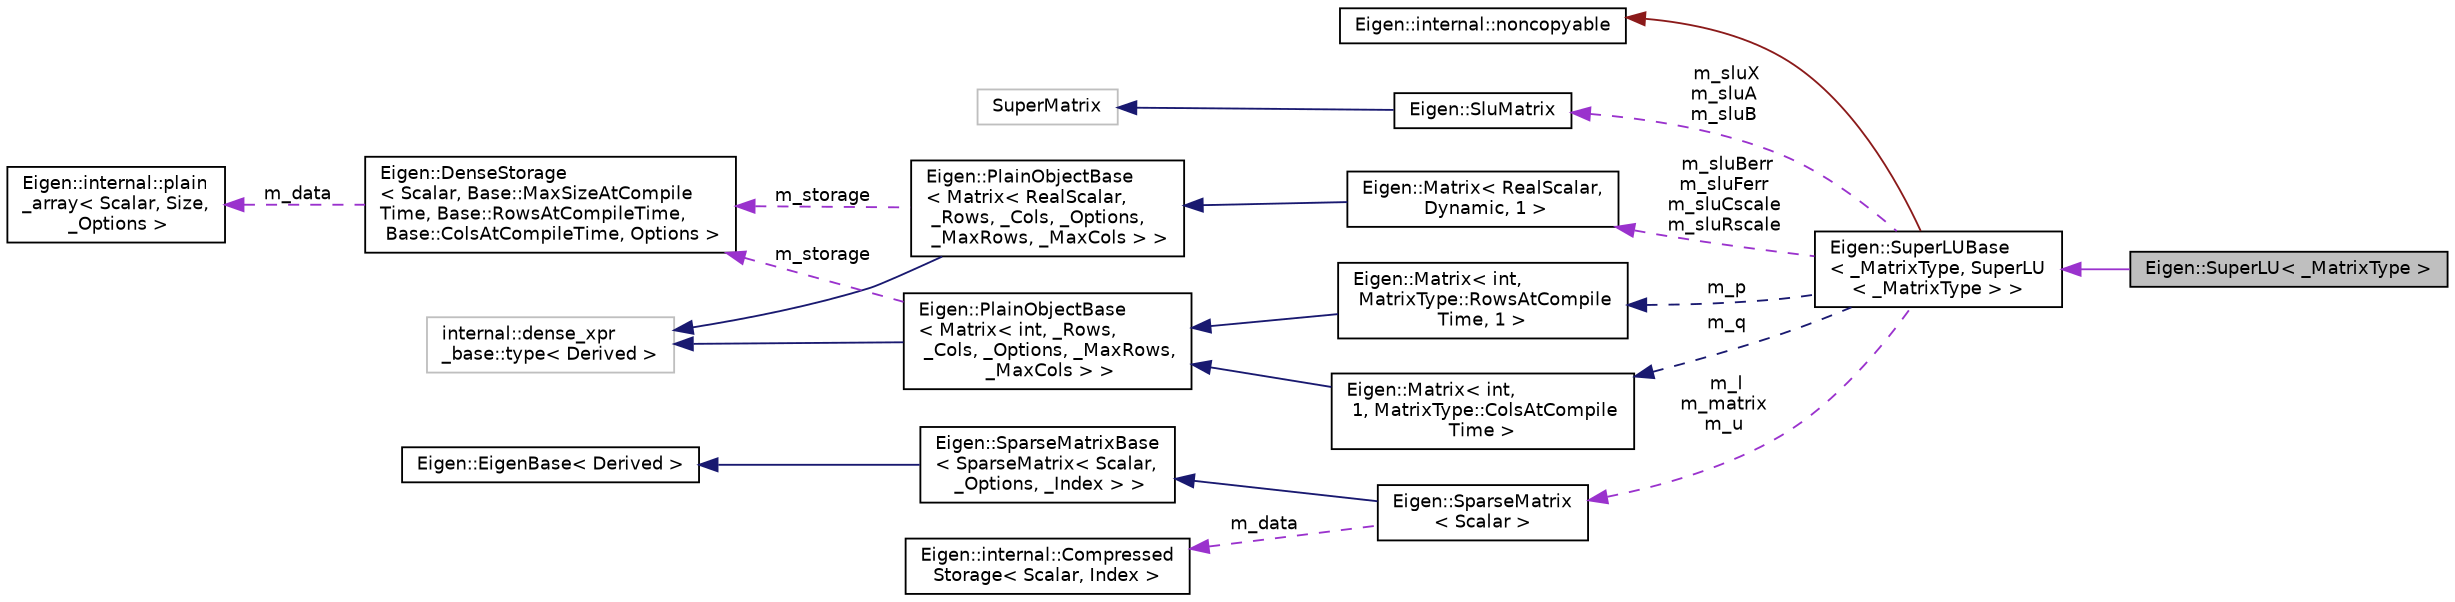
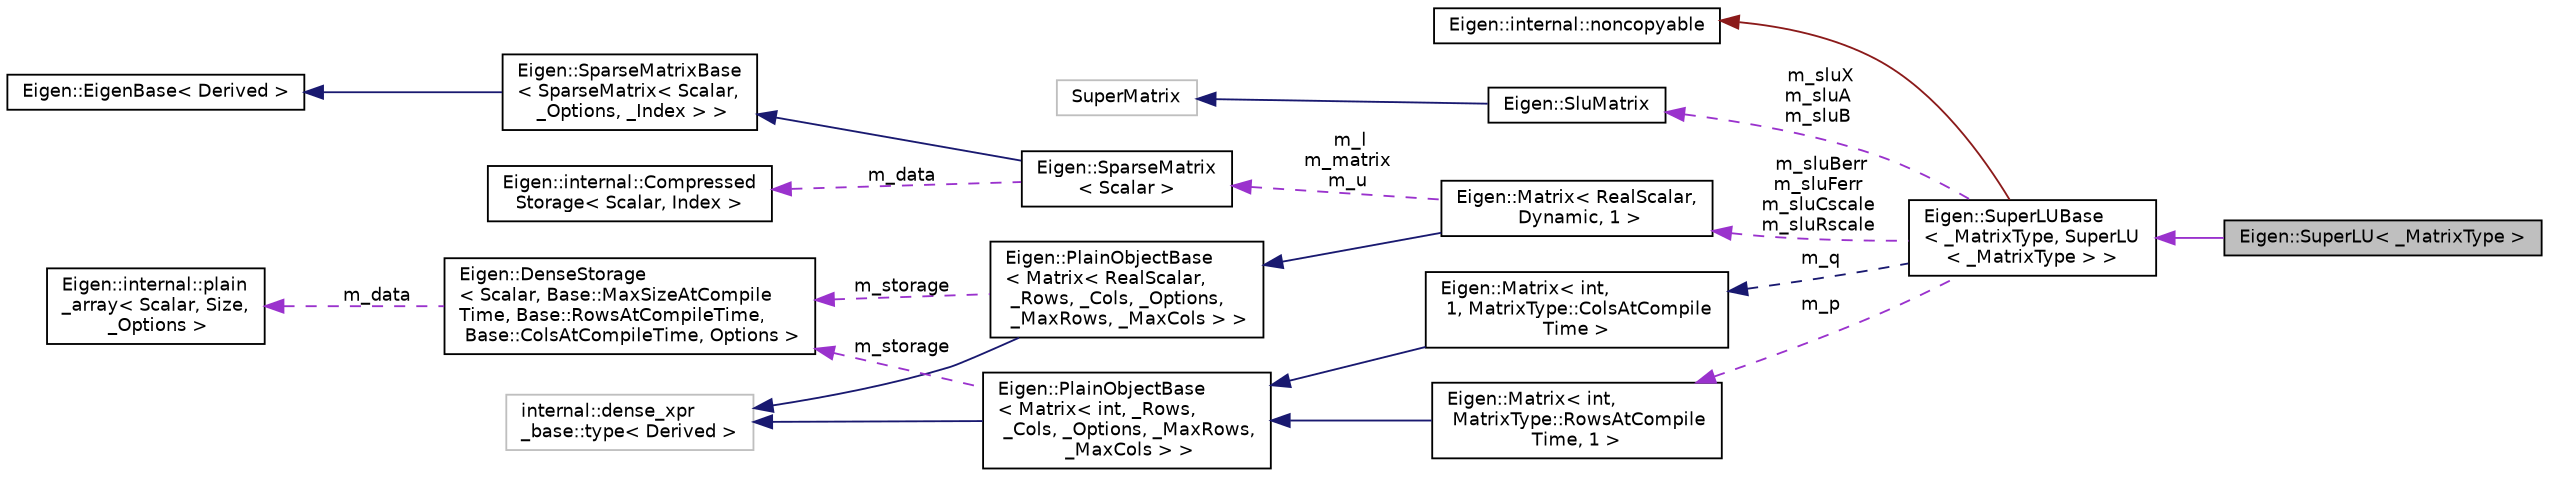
(1731, 303) -> (1839, 331)
(1780, 436) -> (1346, 193)
